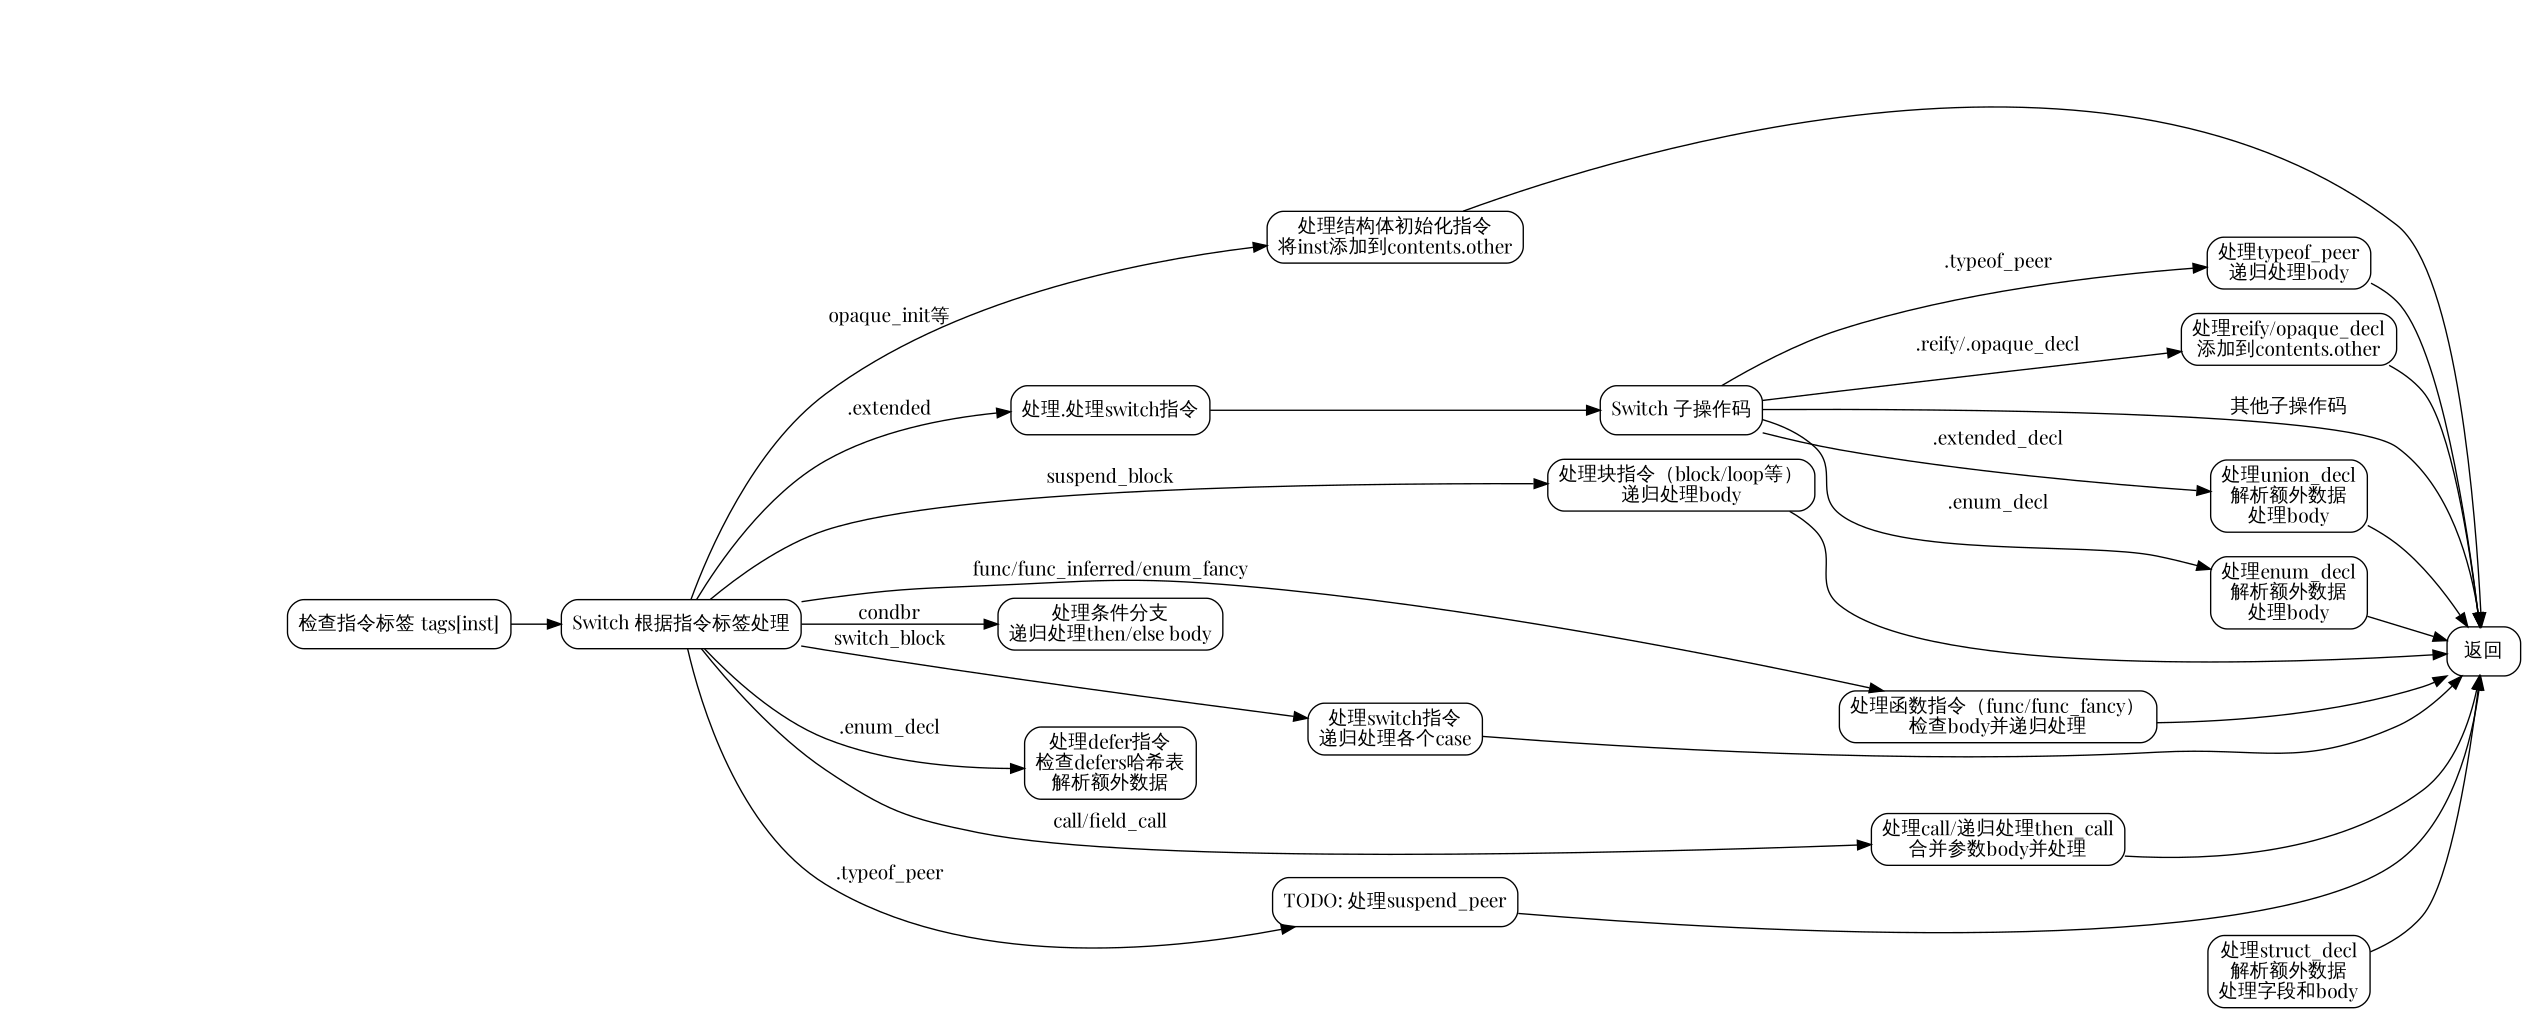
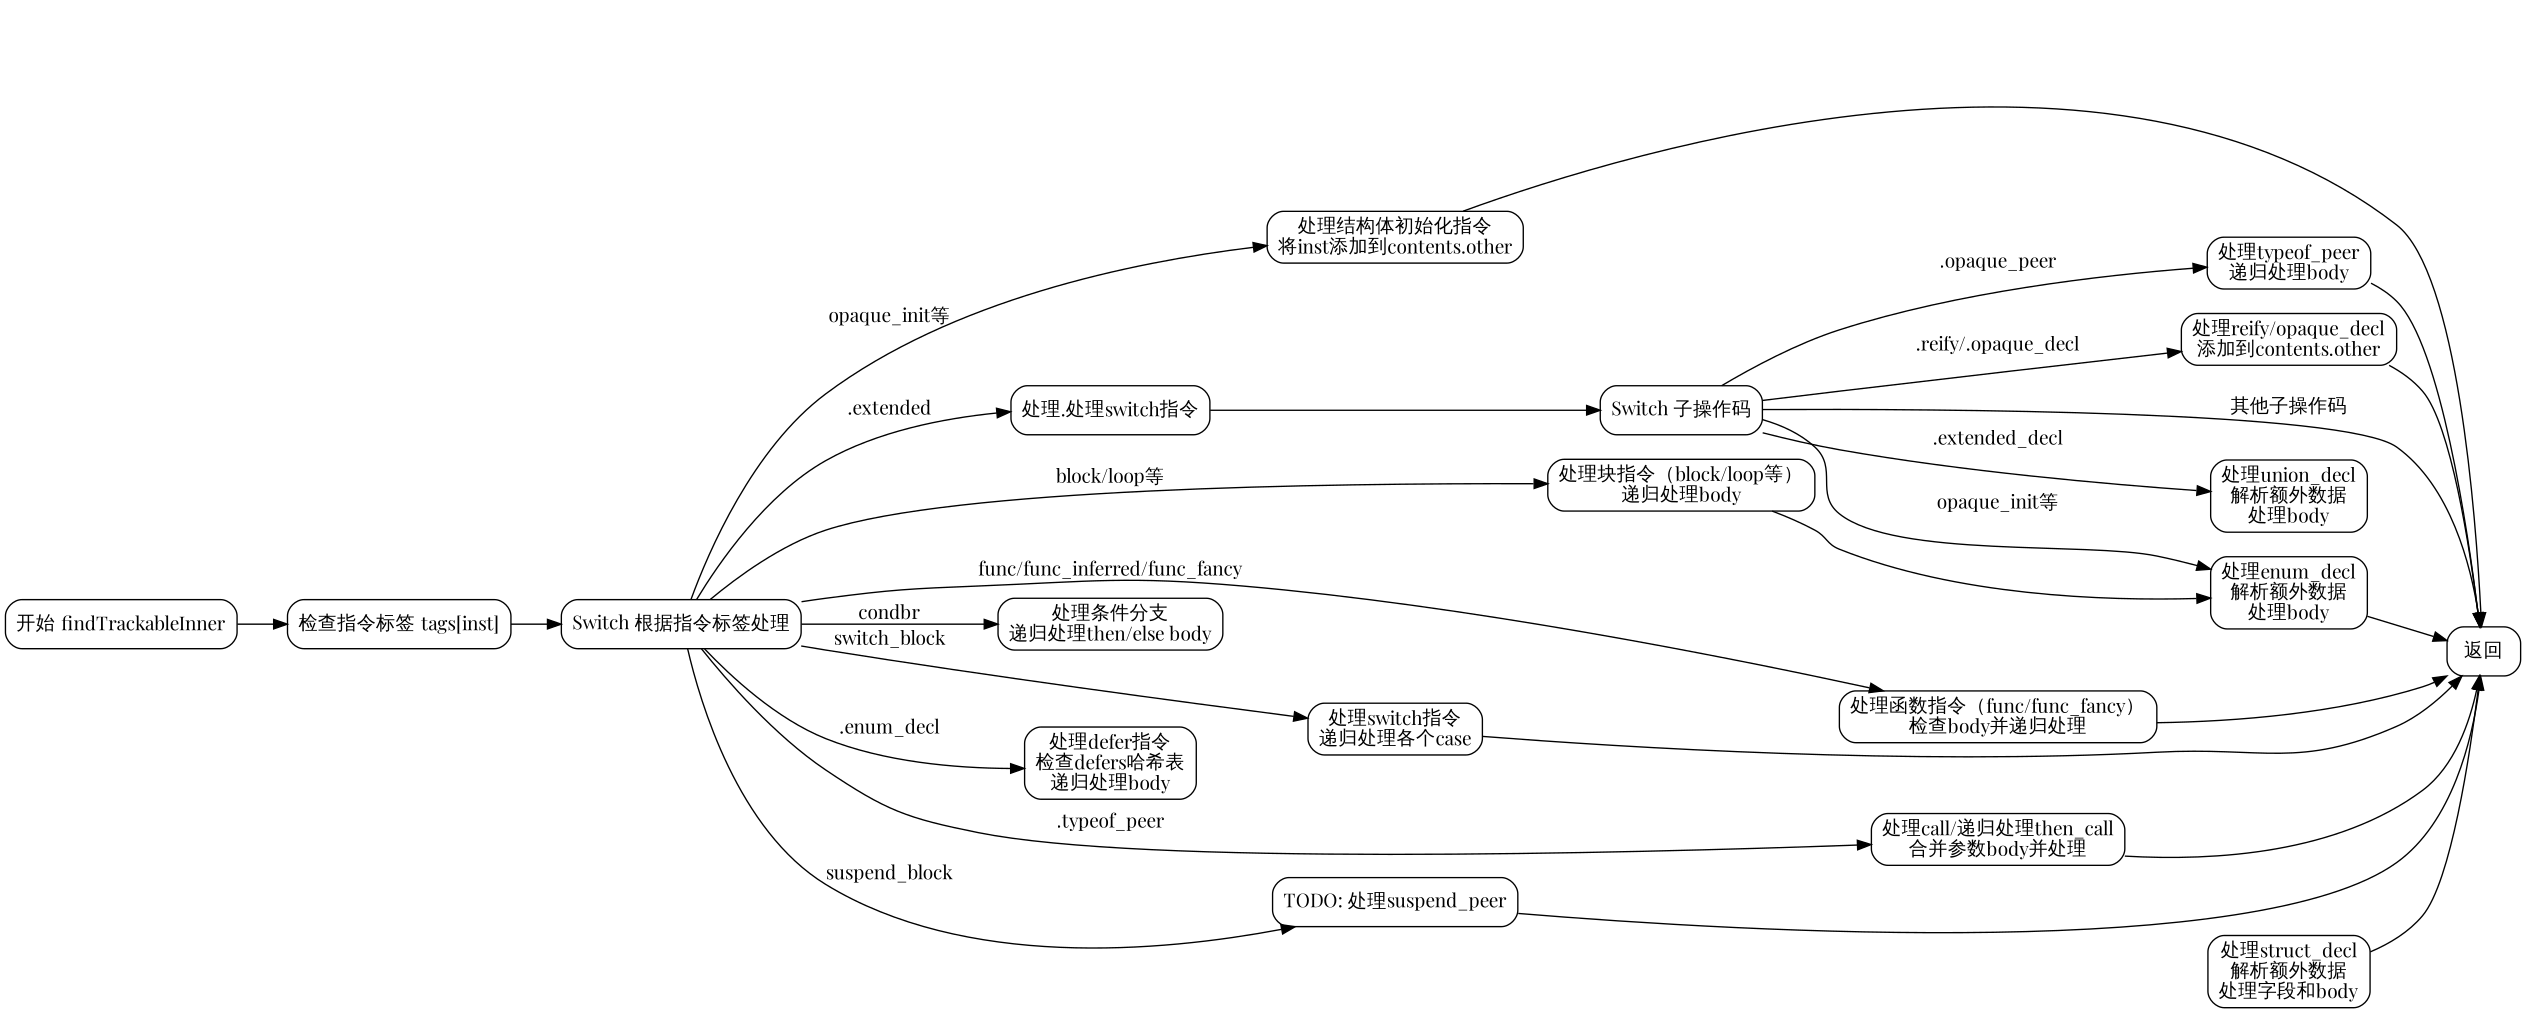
(1998, 262) -> (1998, 262)
(1110, 478) -> (1110, 478)
(1998, 504) -> (1998, 504)
(2419, 564) -> none
(1110, 570) -> (1110, 570)
none -> (121, 624)
(2075, 658) -> (1977, 585)
(1110, 763) -> (1110, 763)
(1110, 822) -> (1110, 822)
(890, 874) -> (890, 874)
